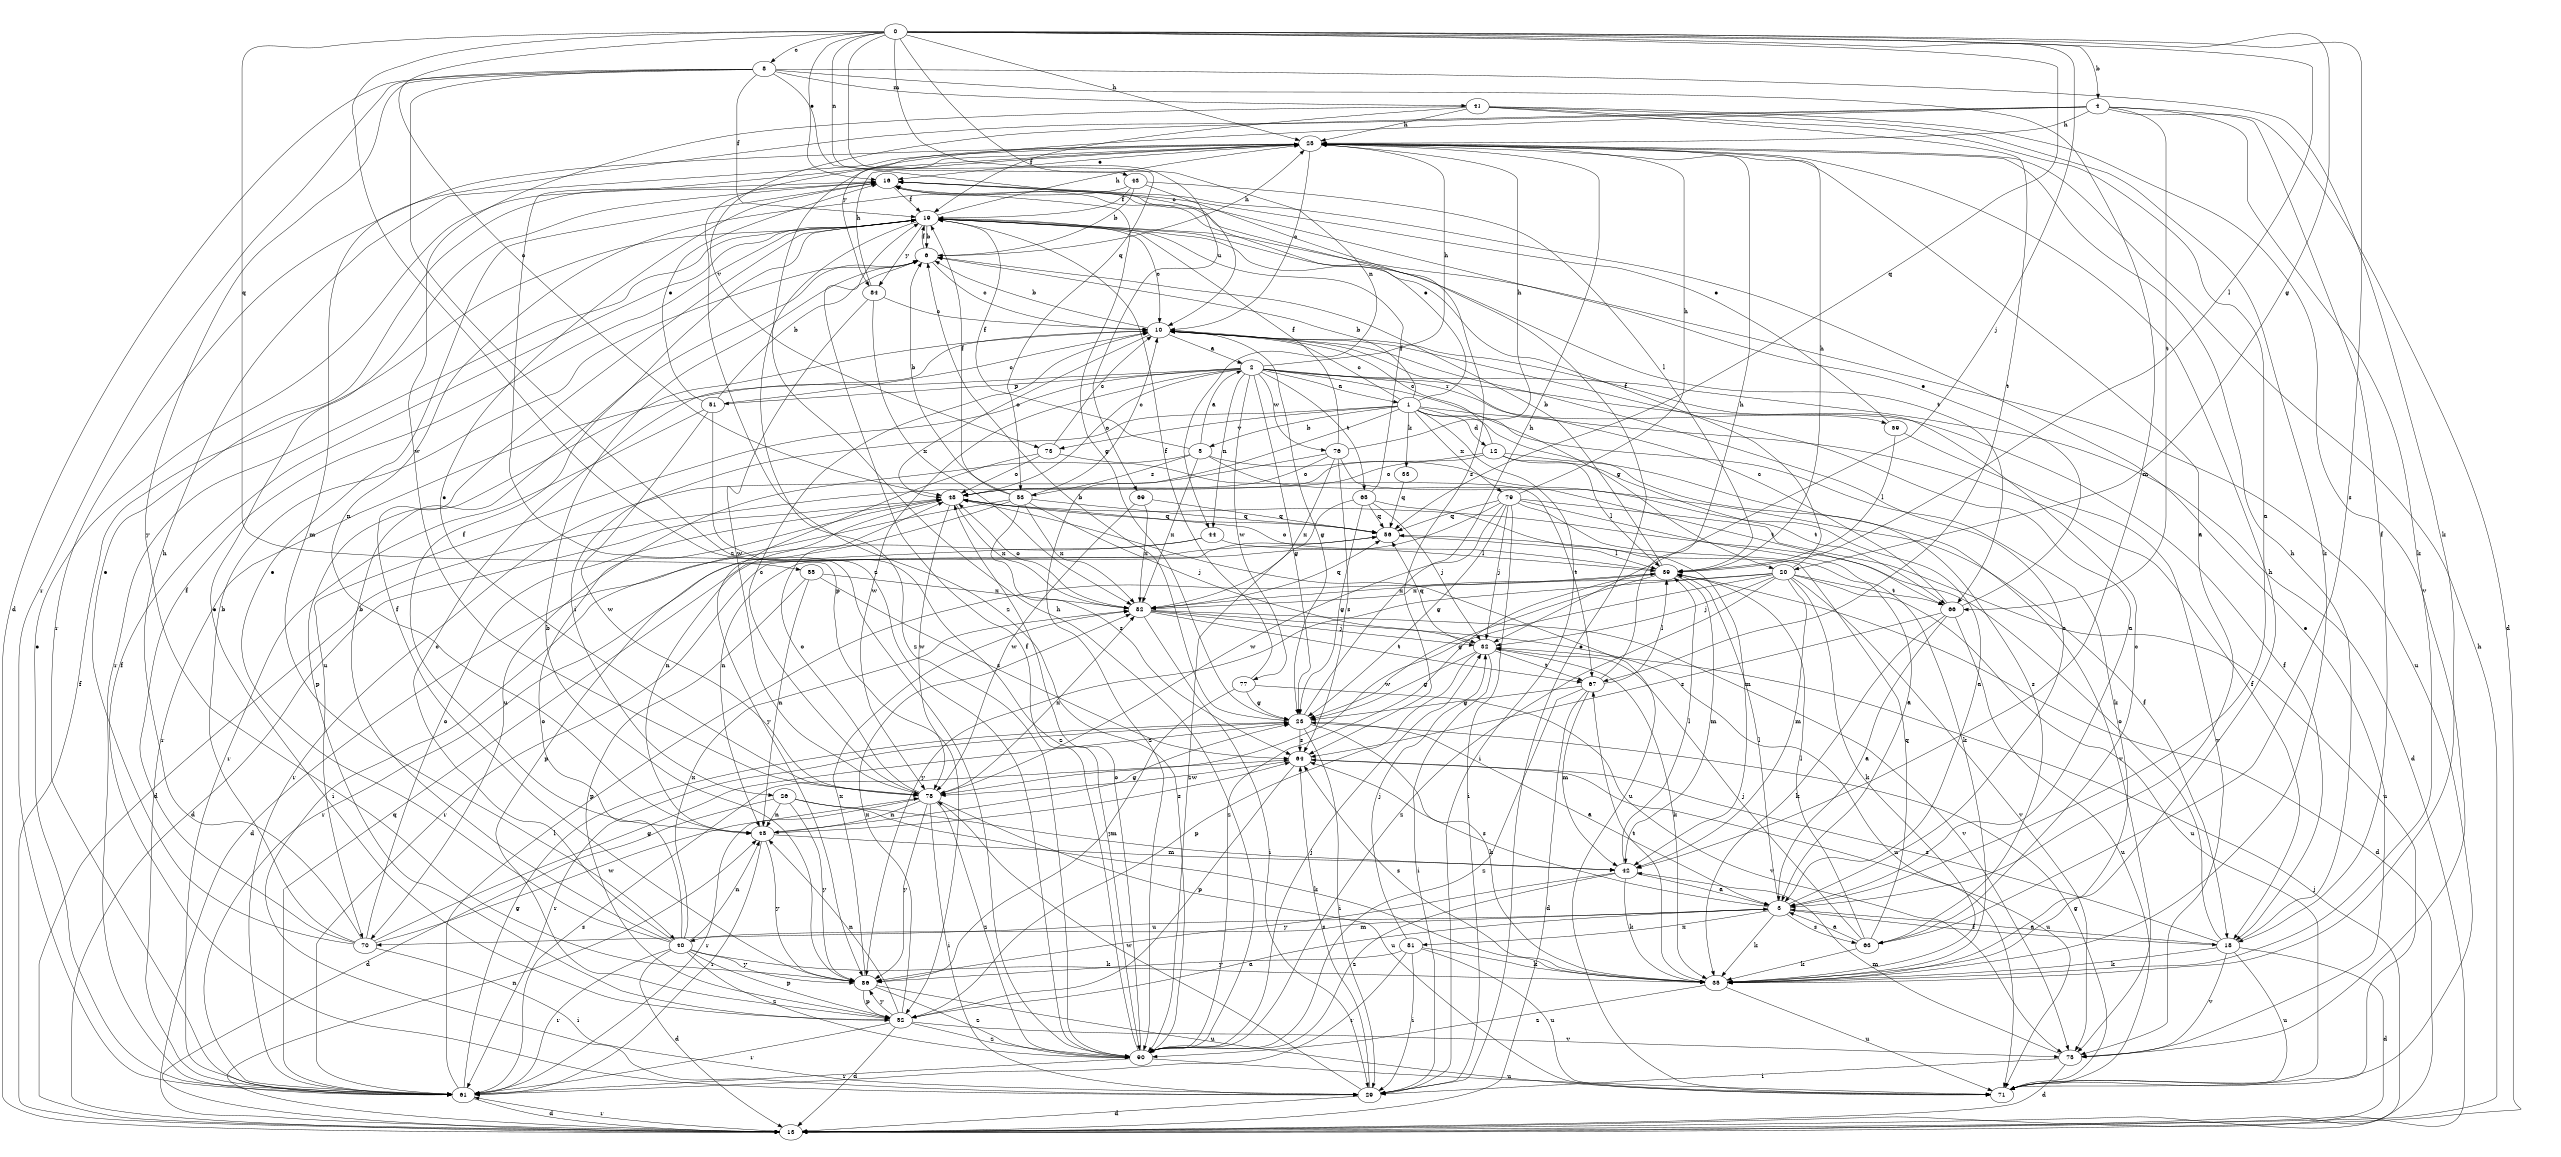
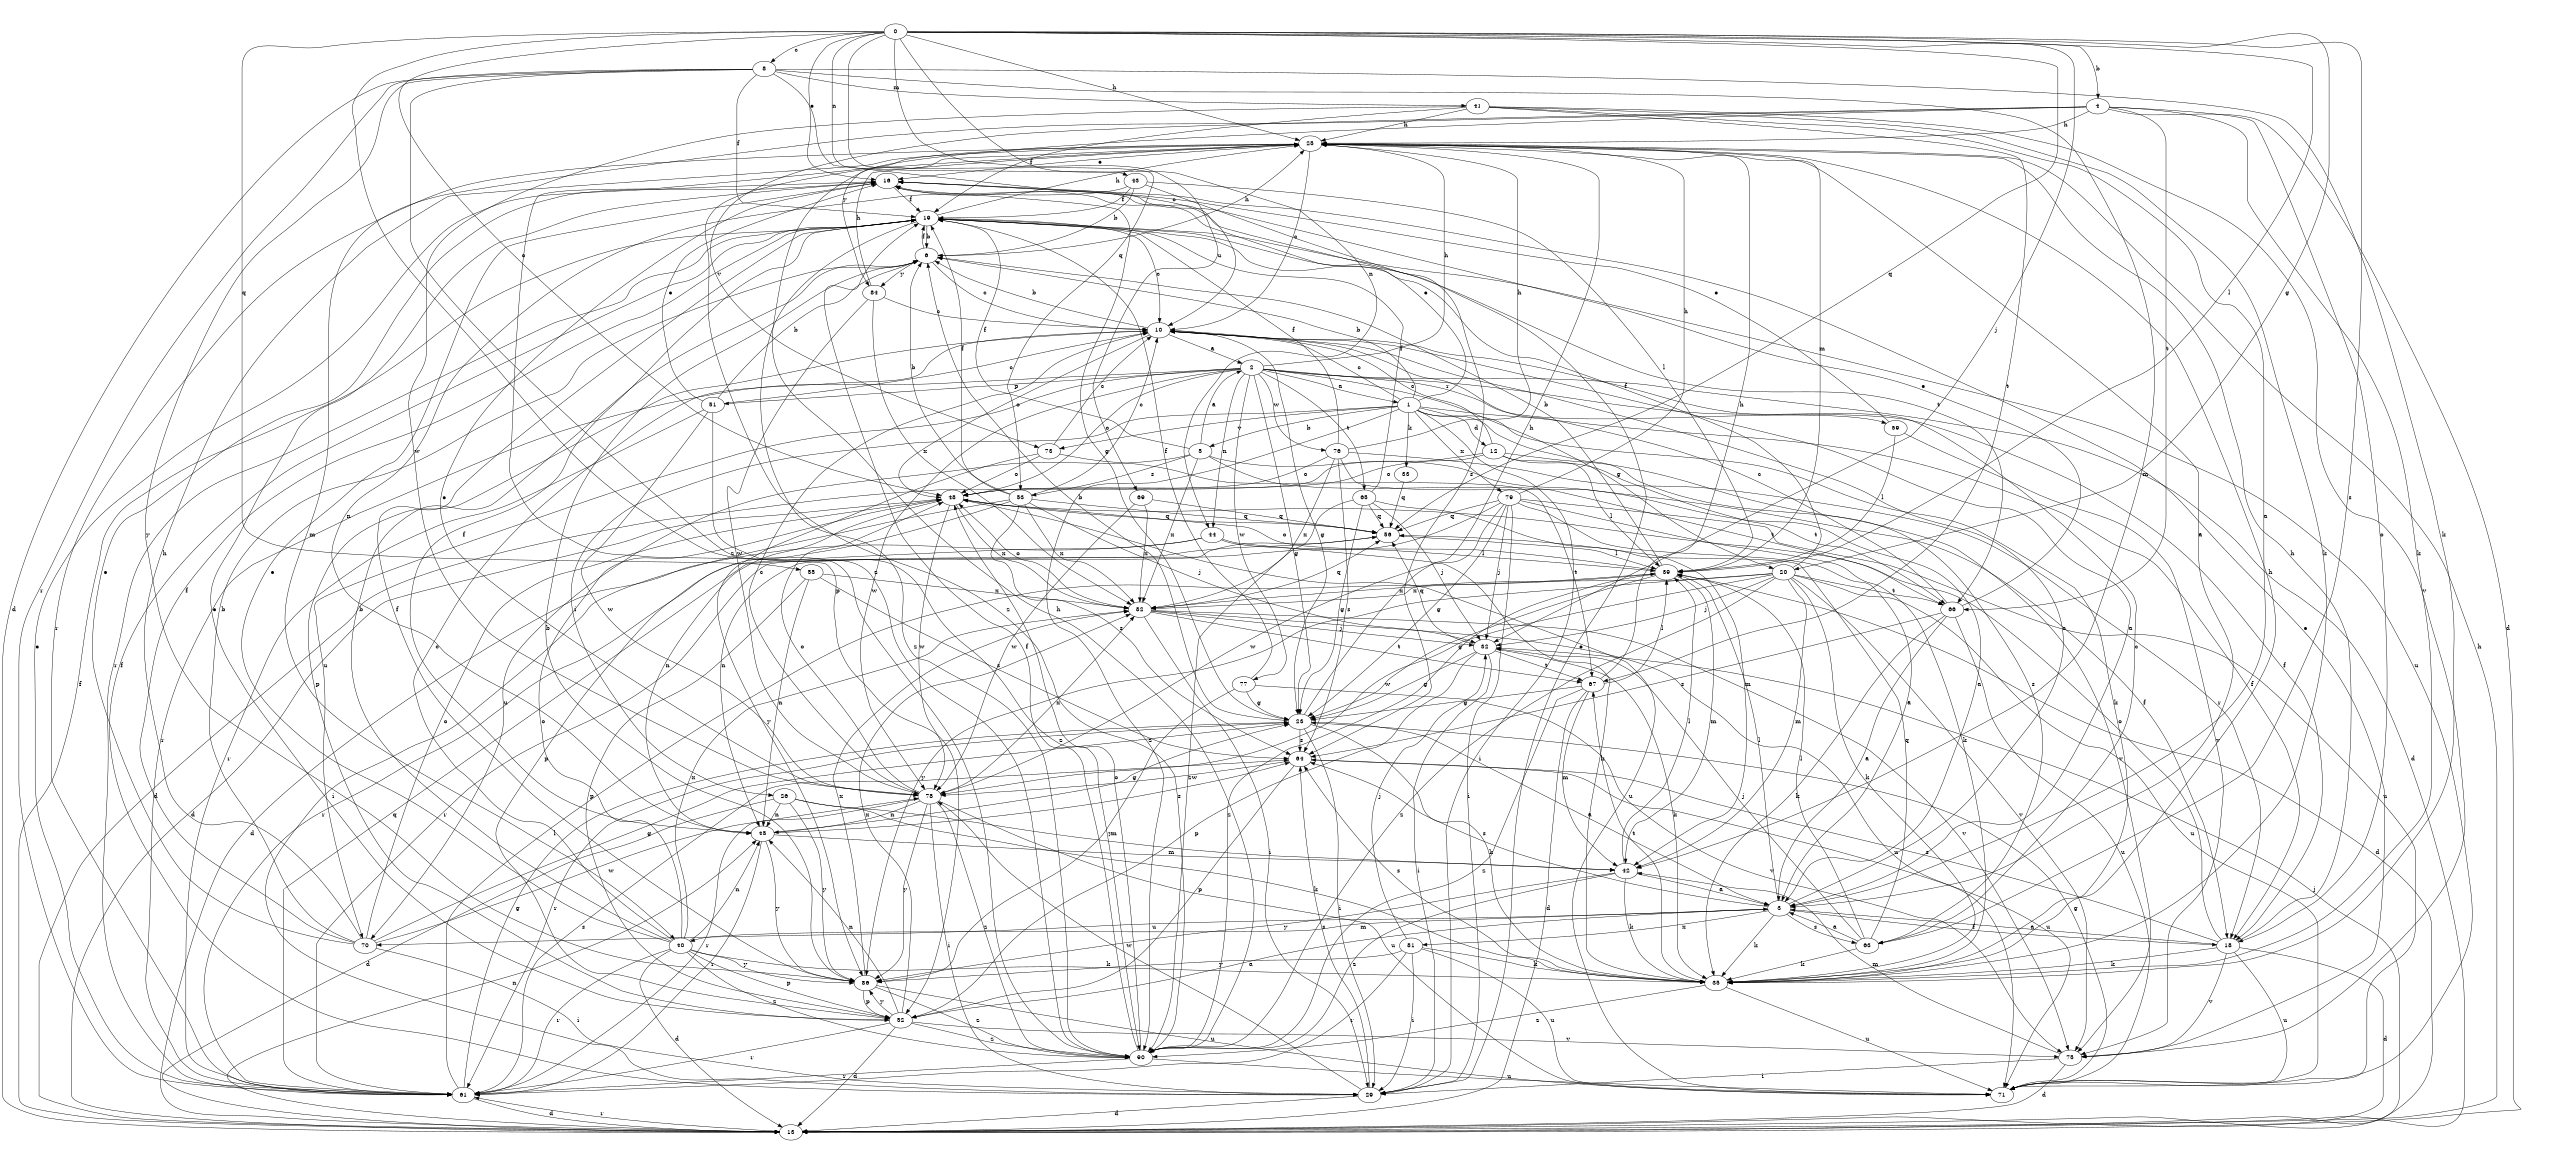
(902, 254) -> (900, 271)
(1822, 349) -> (1822, 349)
(2382, 535) -> (2382, 535)
(533, 554) -> (1930, 524)
none -> (1575, 662)
(1302, 866) -> none
